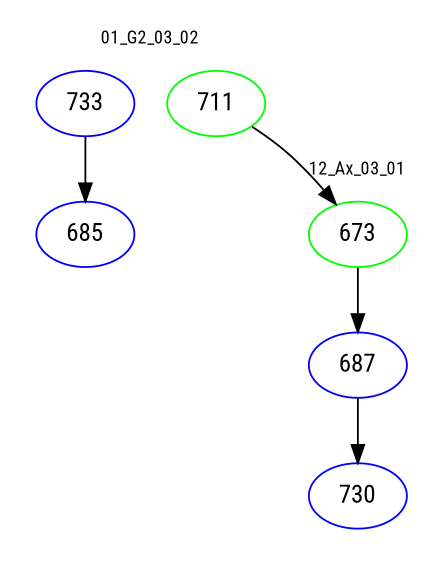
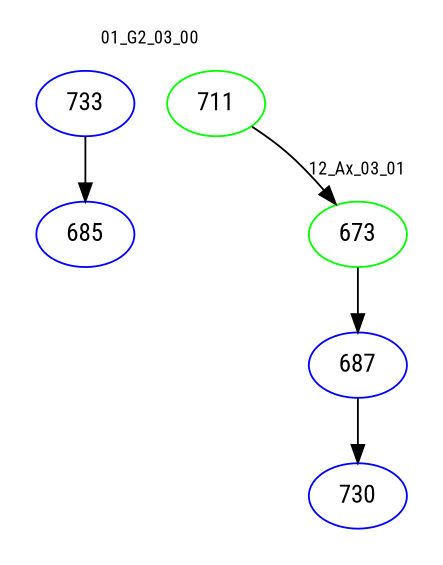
(151, 39) -> (151, 39)
